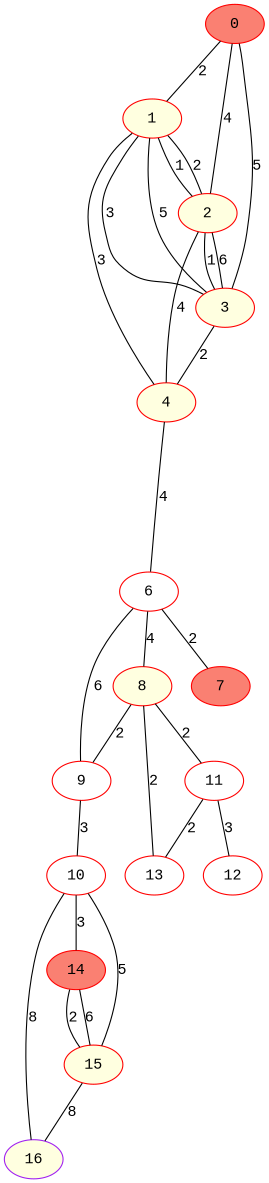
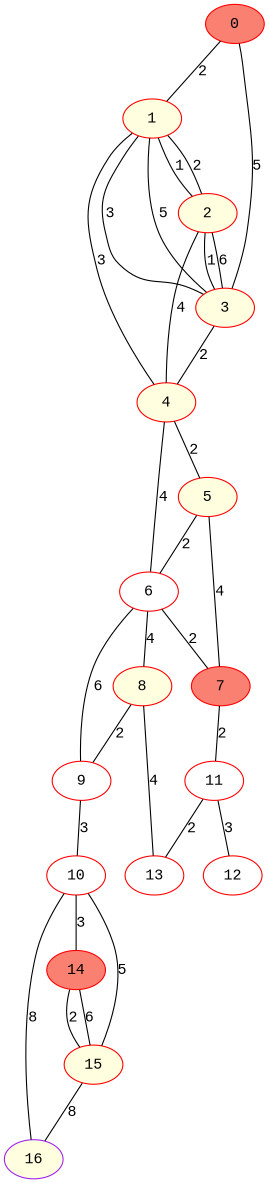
(221, 119) -> none
none -> (208, 497)
(178, 733) -> (217, 734)
(154, 781) -> (154, 781)
